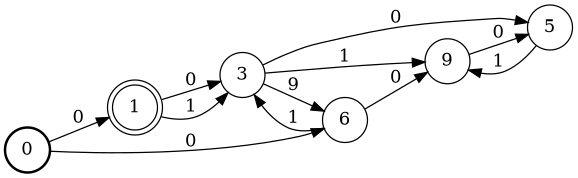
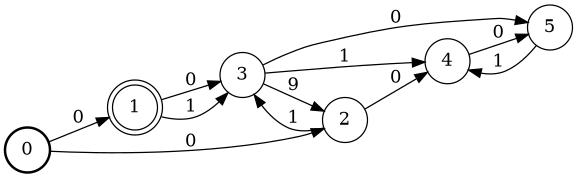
(448, 61) -> (448, 61)
(345, 120) -> (345, 120)
